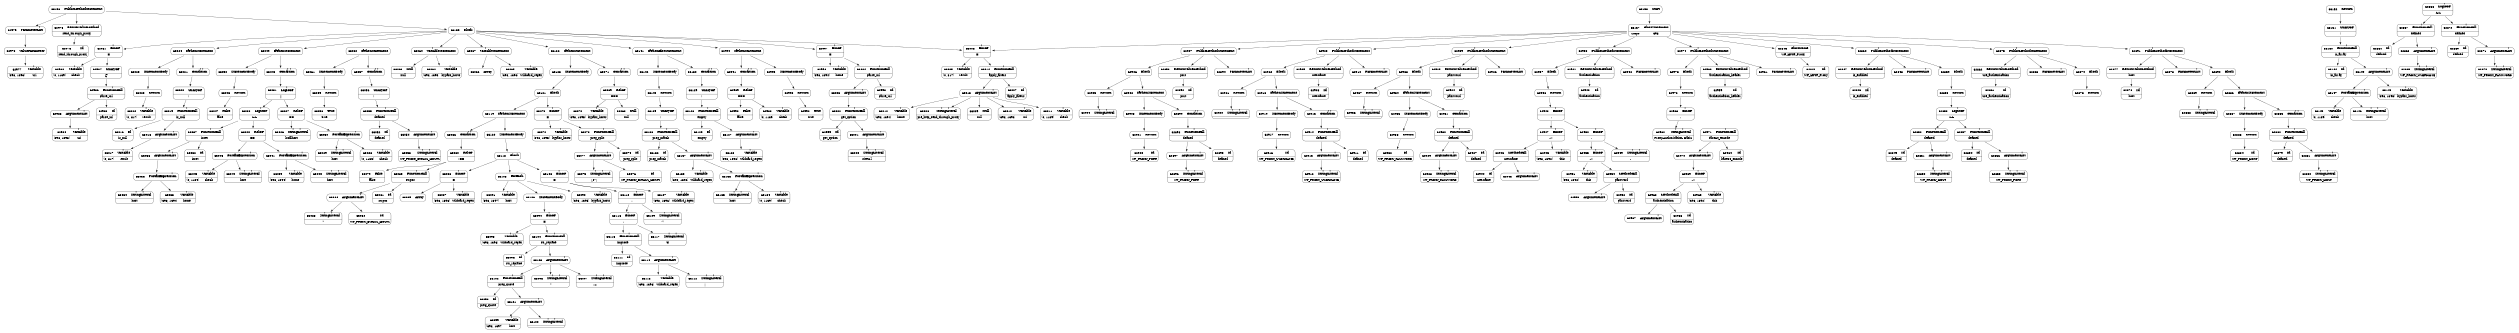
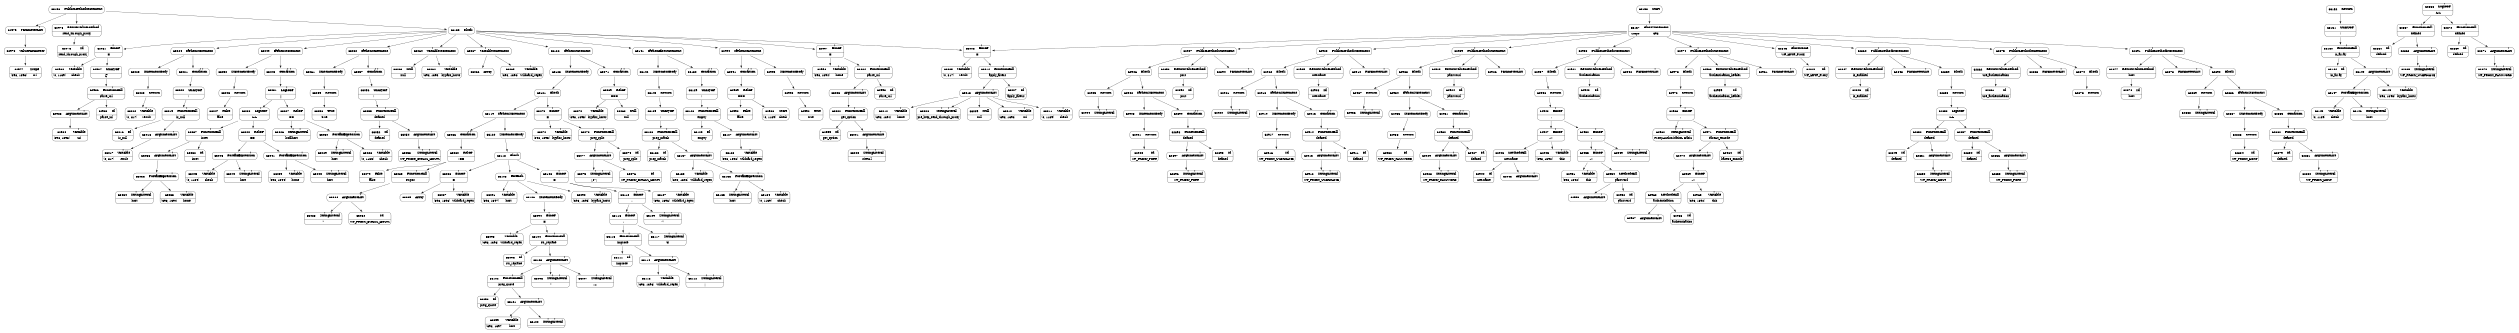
none -> (418, 40)
(35, 69) -> (35, 69)
(783, 111) -> (783, 111)
none -> (1699, 124)
(383, 198) -> none
